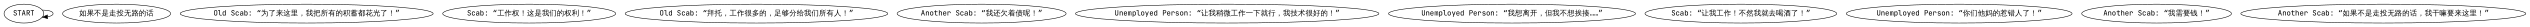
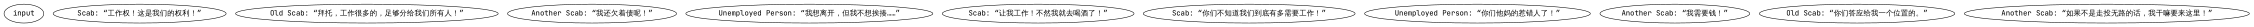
(24, 14) -> none
(117, 14) -> (24, 14)
(307, 14) -> none
(1227, 14) -> none
none -> (1249, 14)
none -> (1857, 14)
